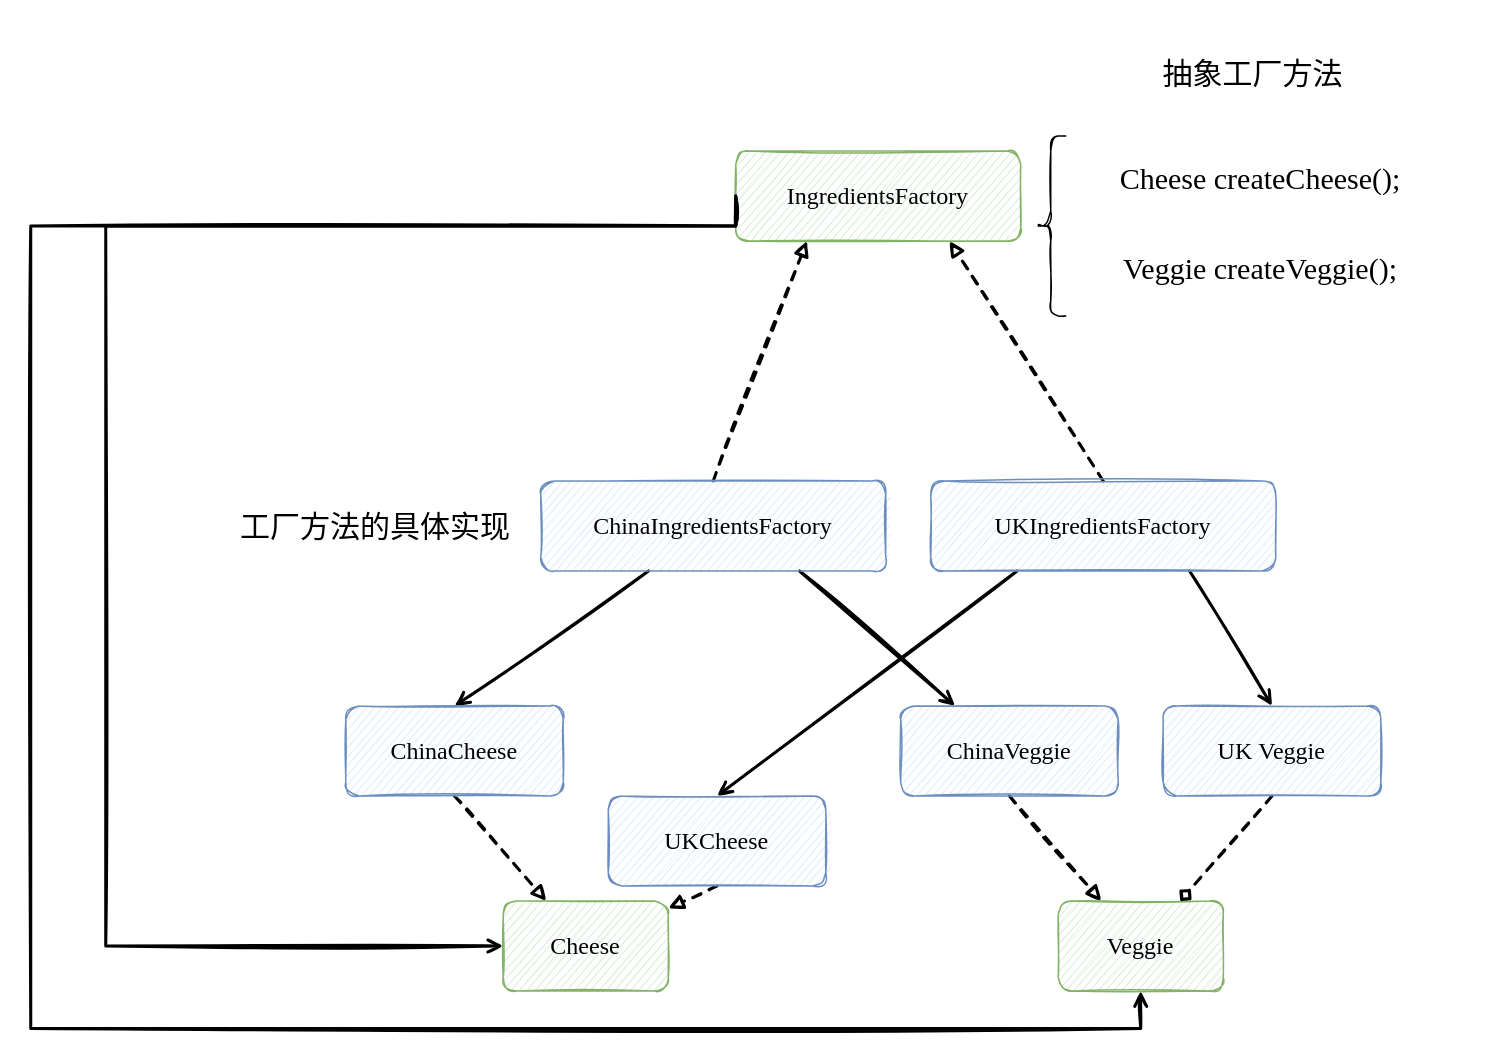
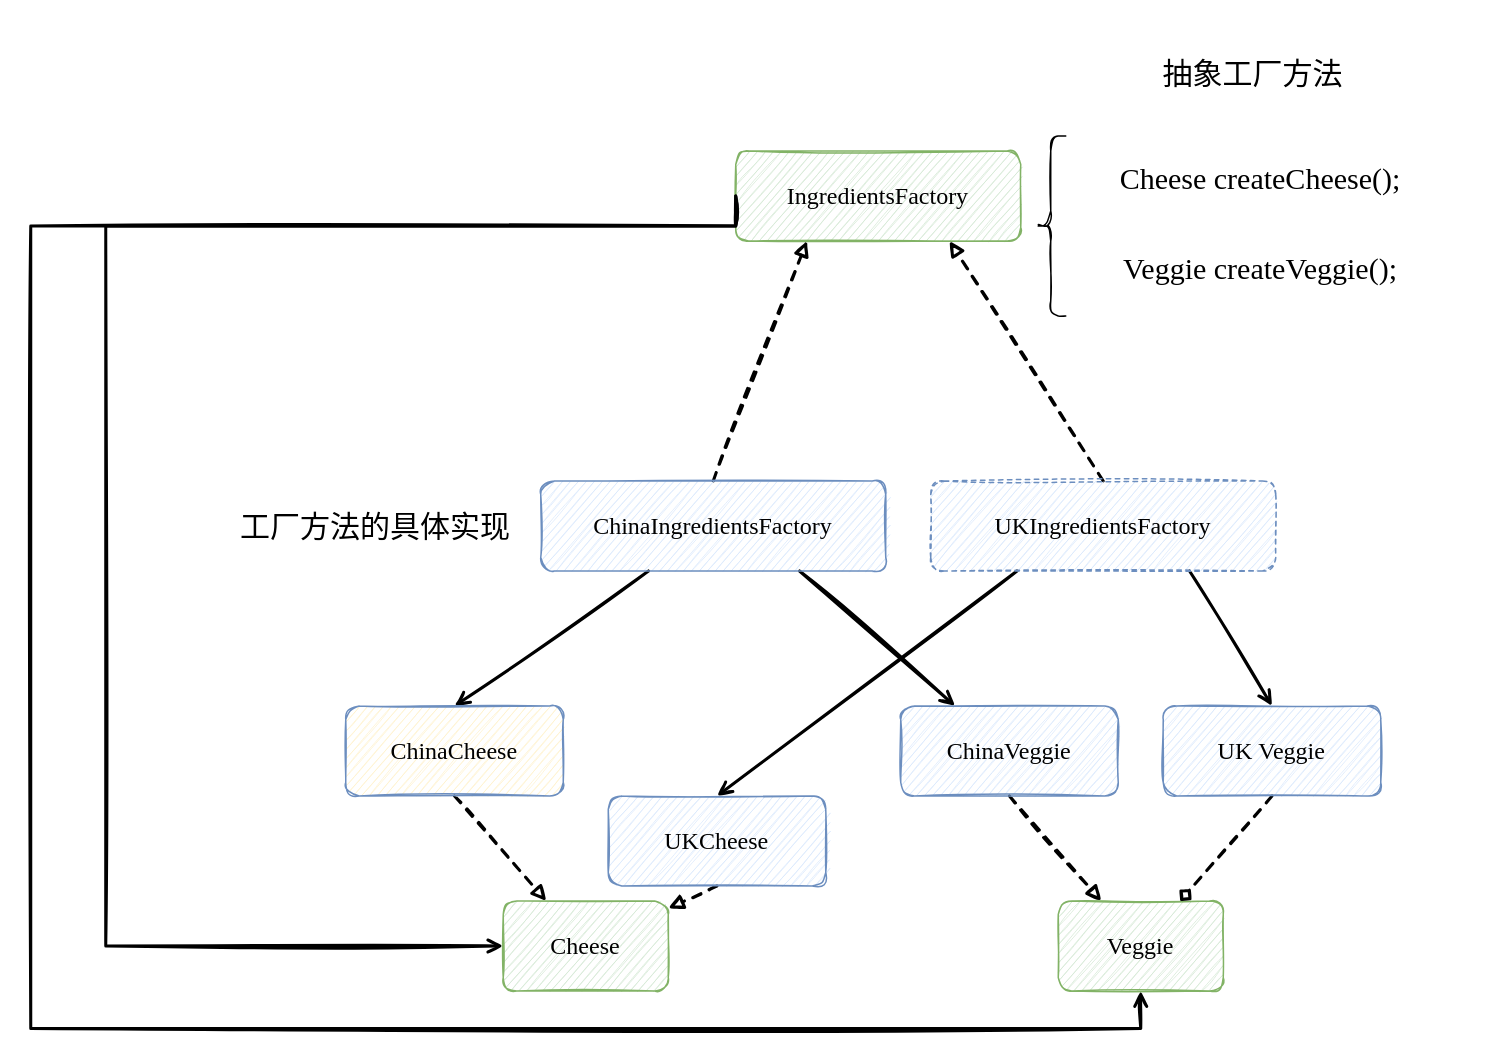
(1103, 526) -> (1103, 526)
(455, 751) -> (455, 751)
